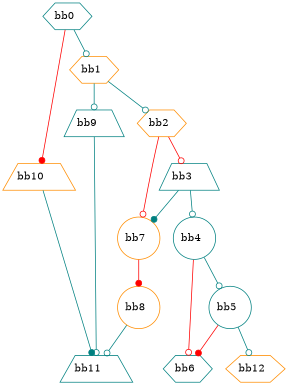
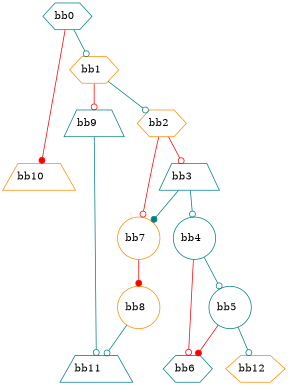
(94, 94) -> (94, 94)
(67, 270) -> none
